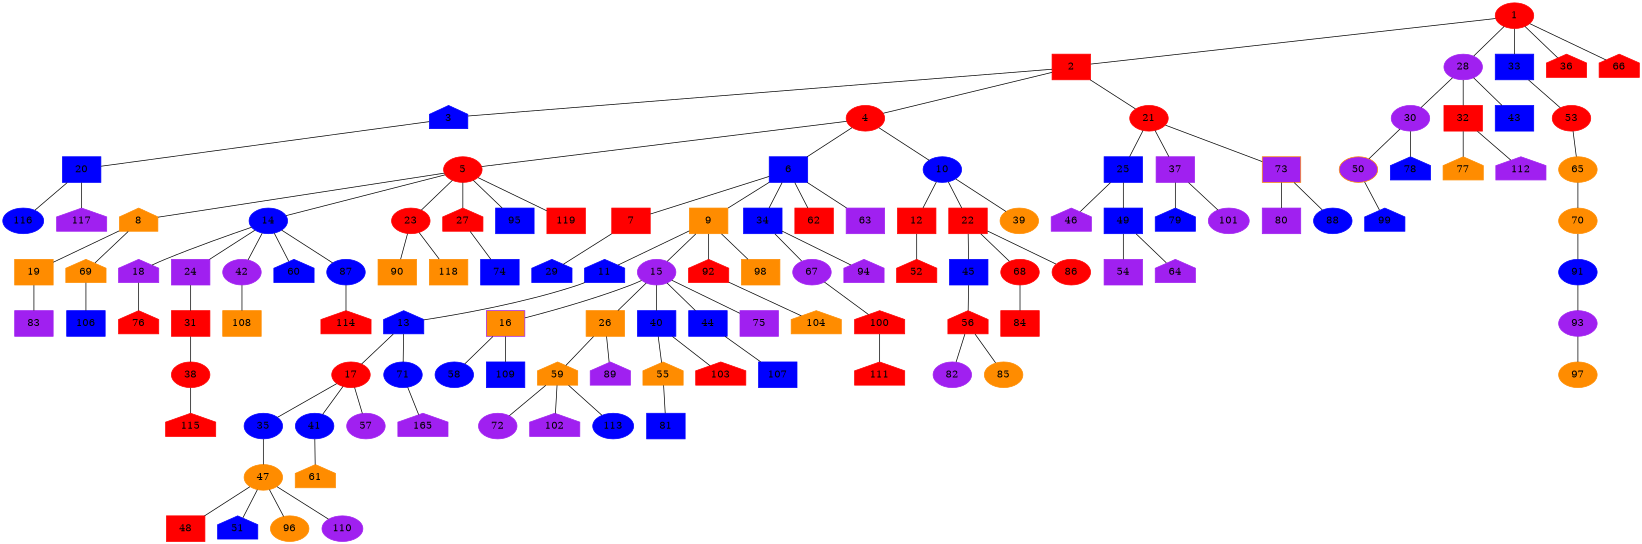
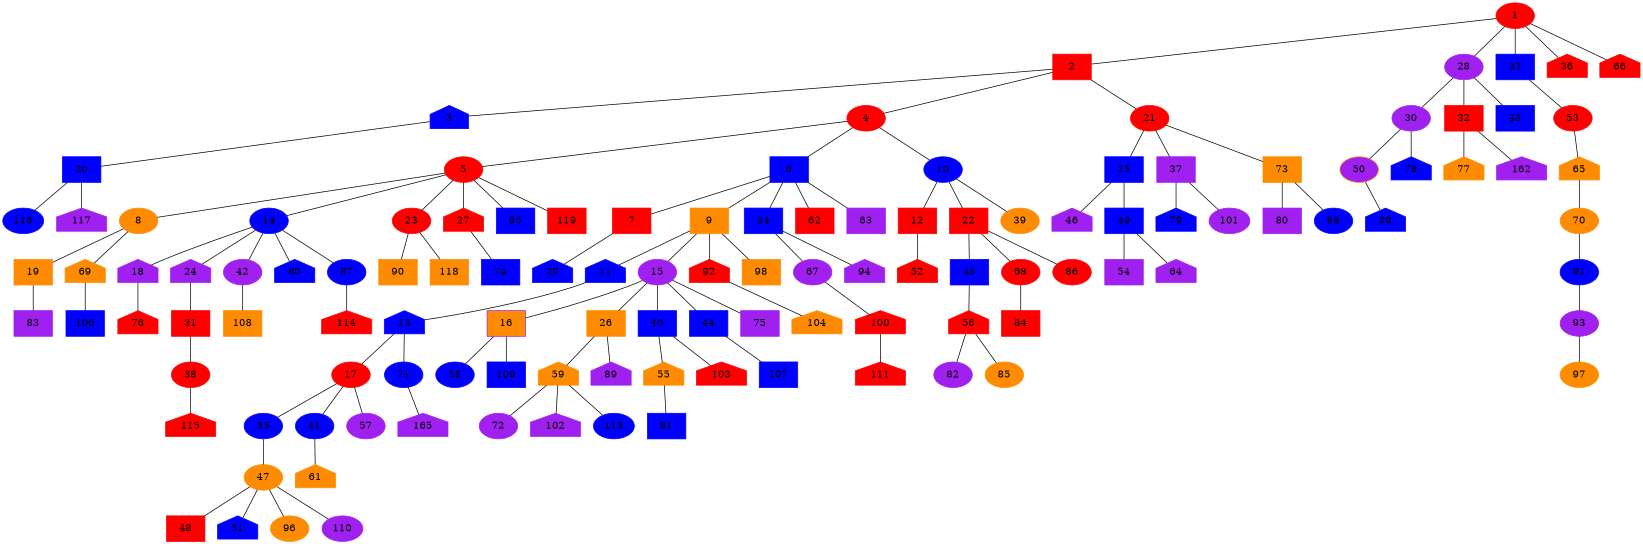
(1282, 170) -> (1282, 170)
(1521, 170) -> (1522, 170)
(1578, 170) -> (1579, 170)
(139, 221) -> (139, 221)
(191, 272) -> (191, 272)
